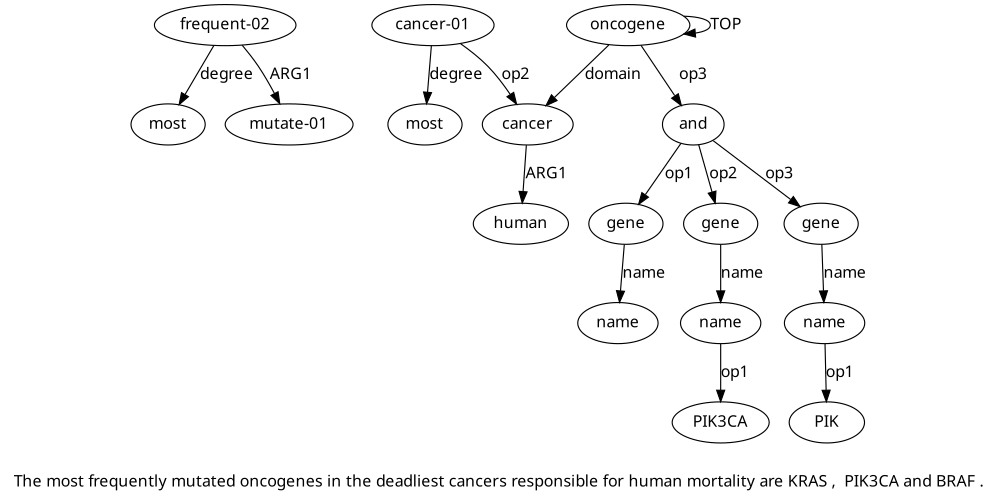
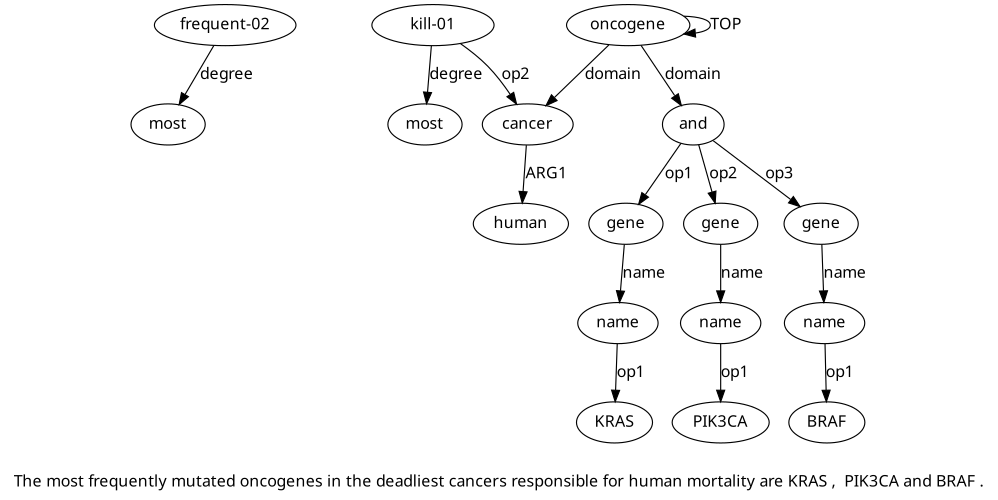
(433, 25) -> (433, 25)
(693, 75) -> (693, 75)
(289, 124) -> none
none -> (615, 422)
(827, 422) -> (827, 422)
